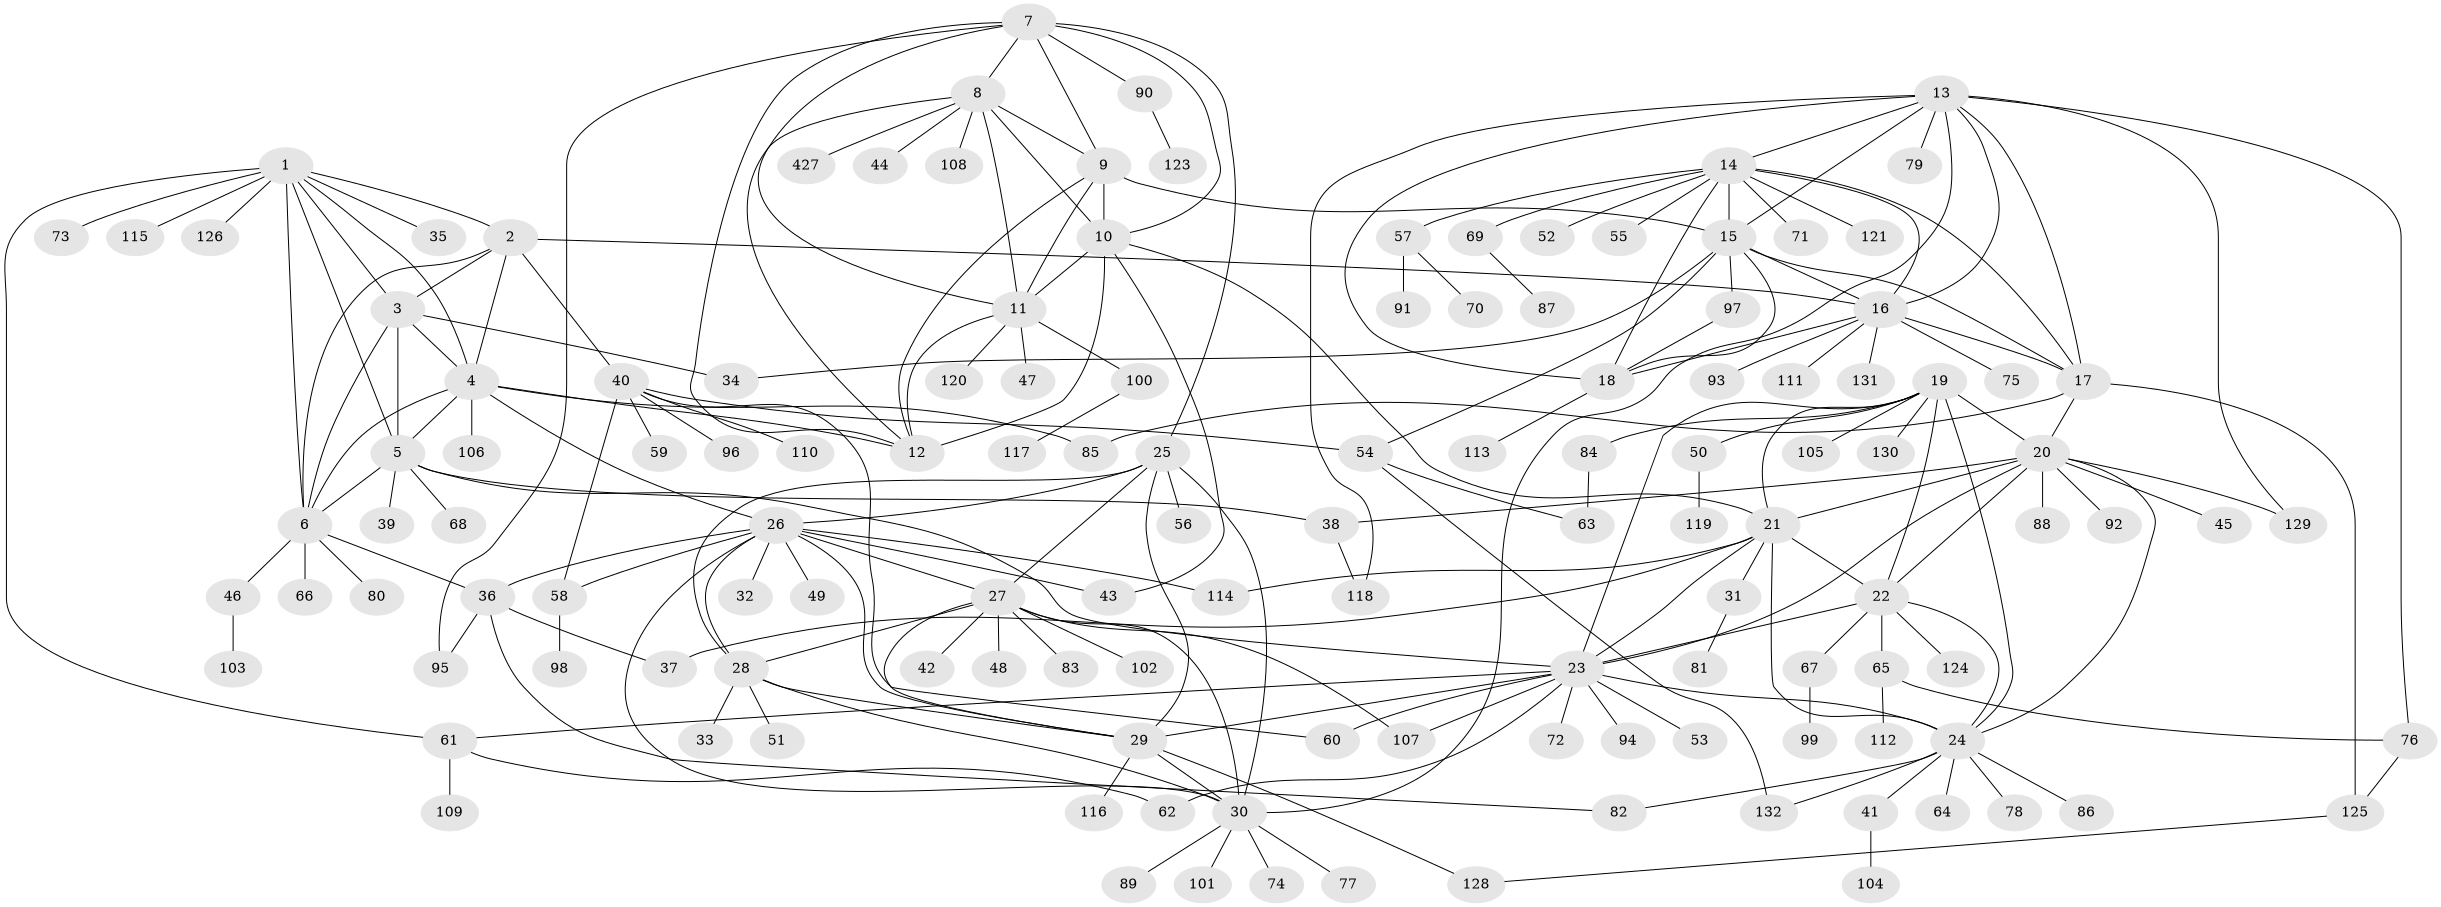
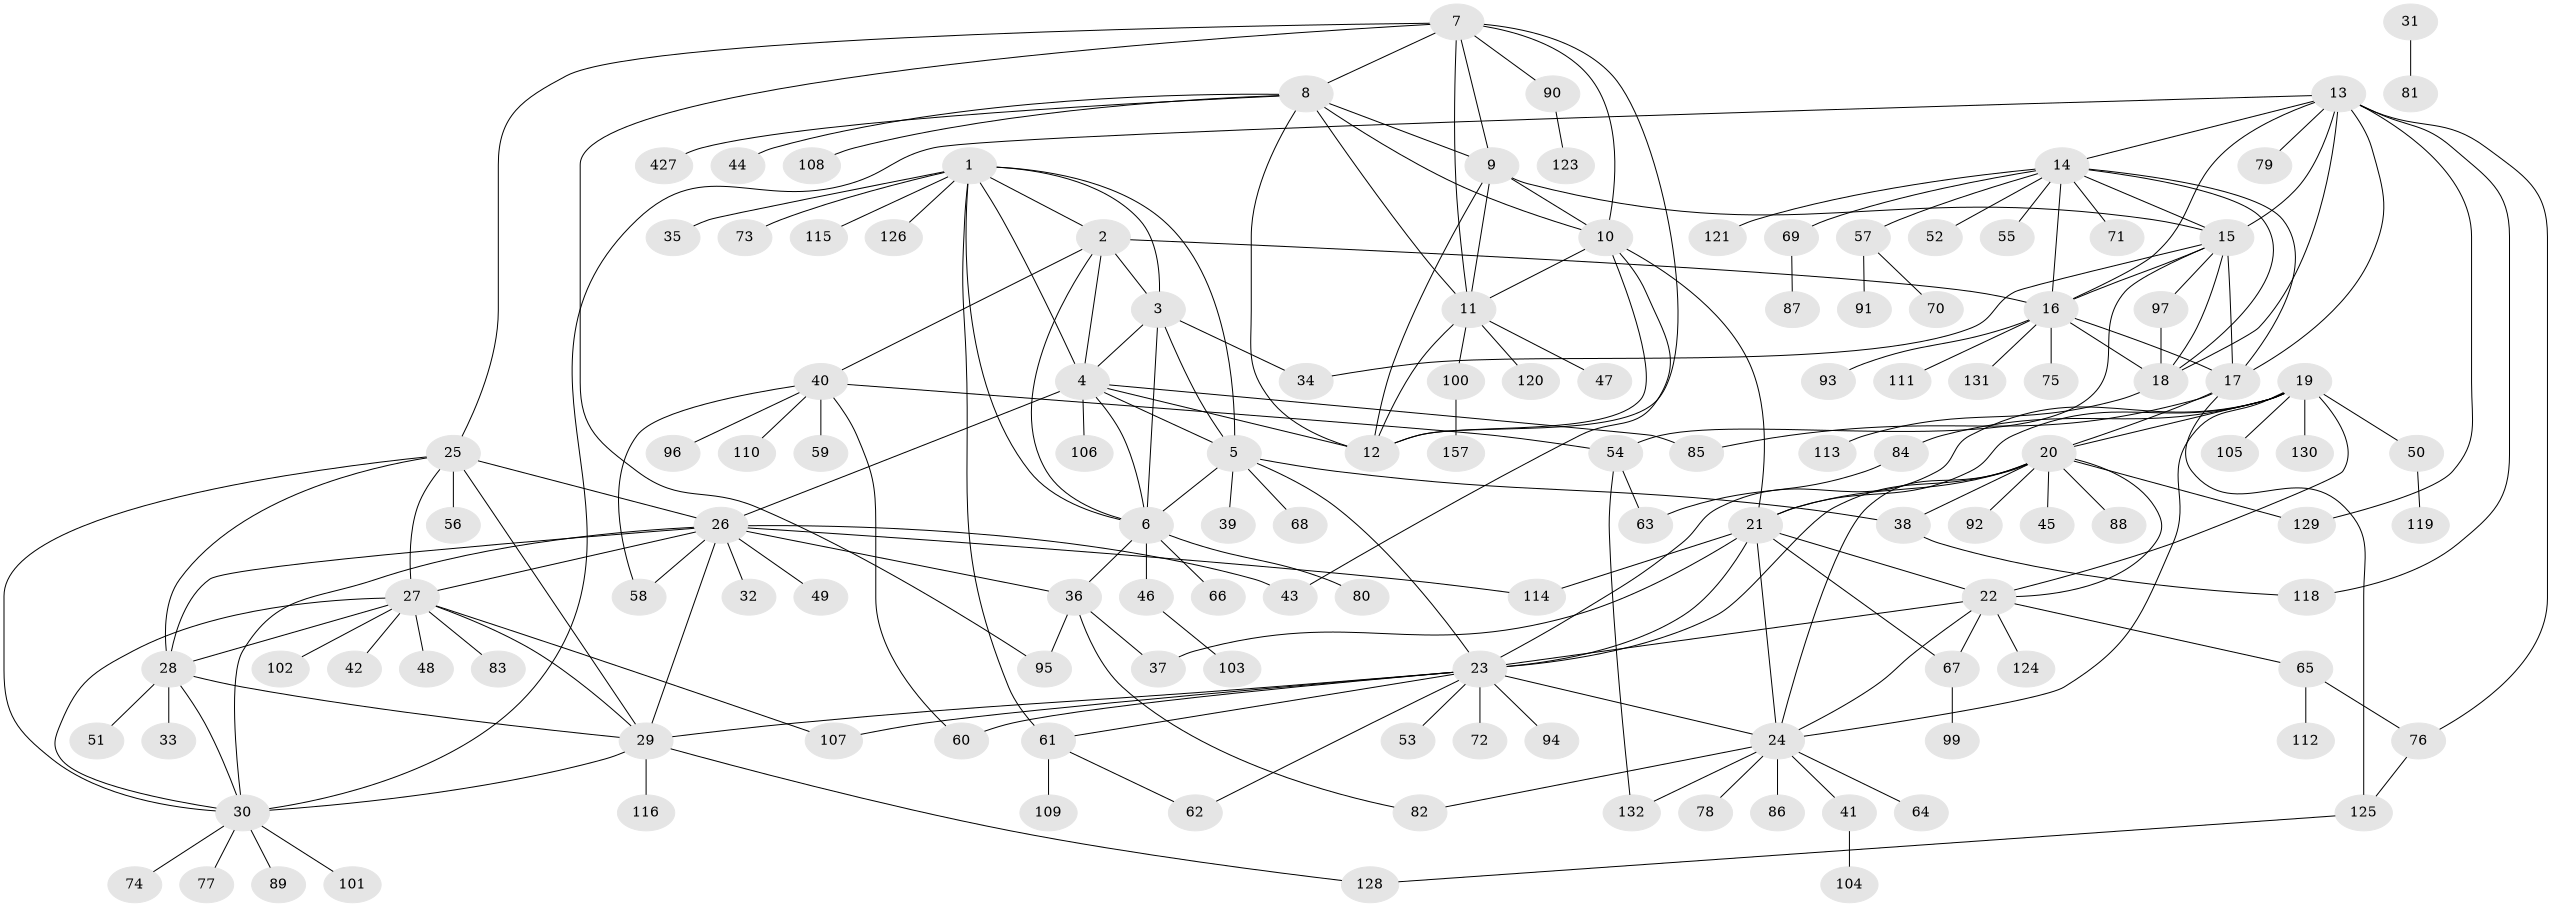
(1017, 453) -> (1456, 453)
(1753, 561) -> (1854, 597)
(560, 669) -> none
